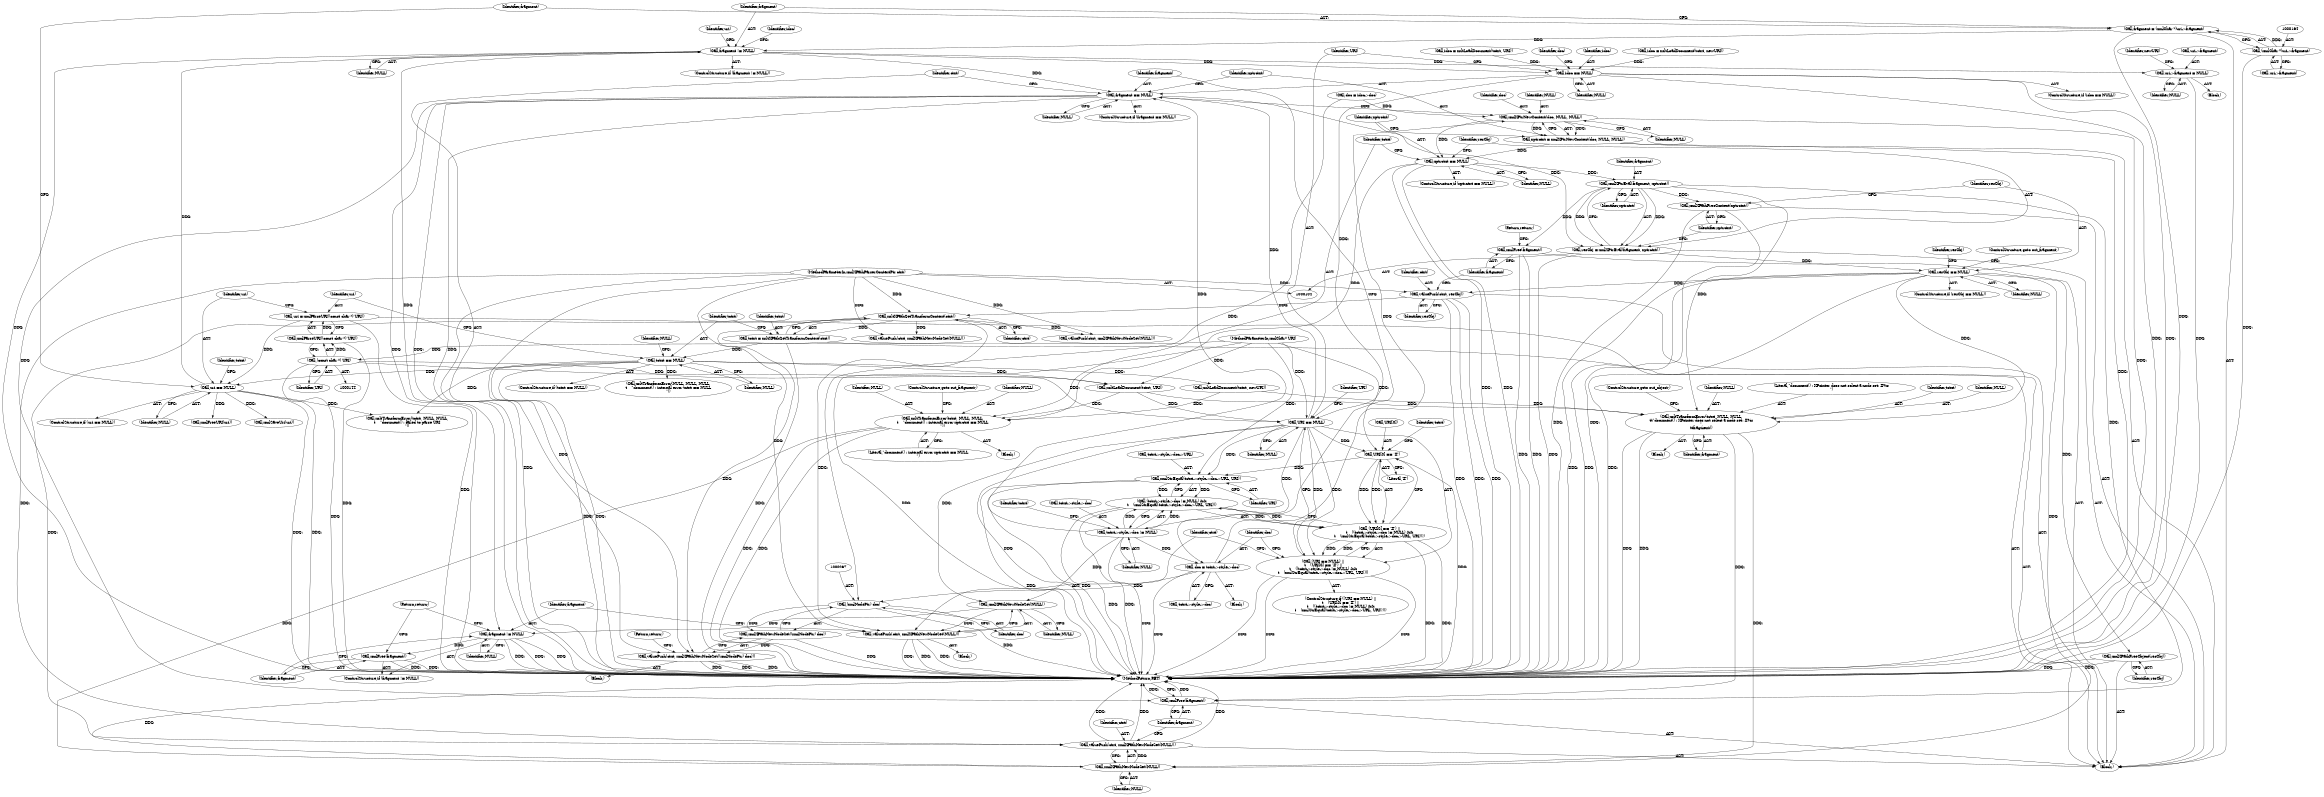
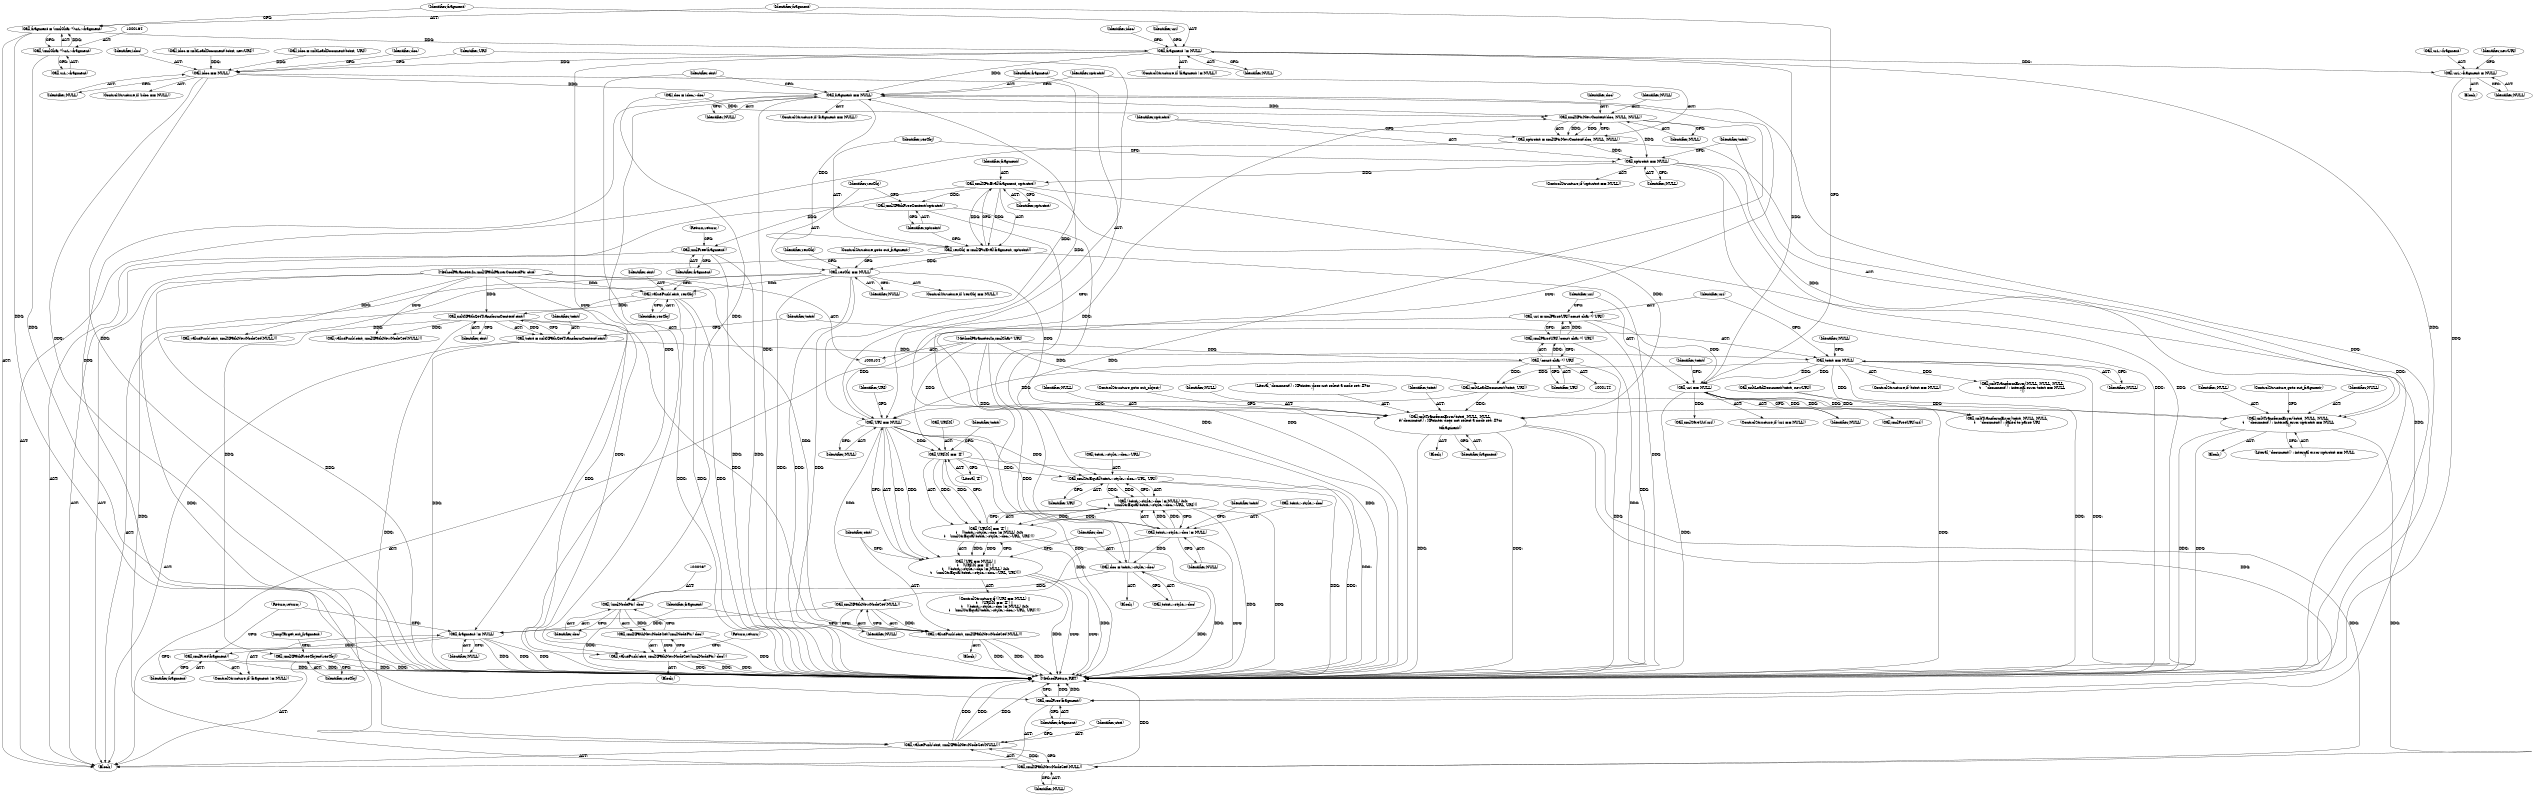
(1383, 85) -> (574, 85)
(1447, 260) -> (924, 349)
none -> (296, 635)
